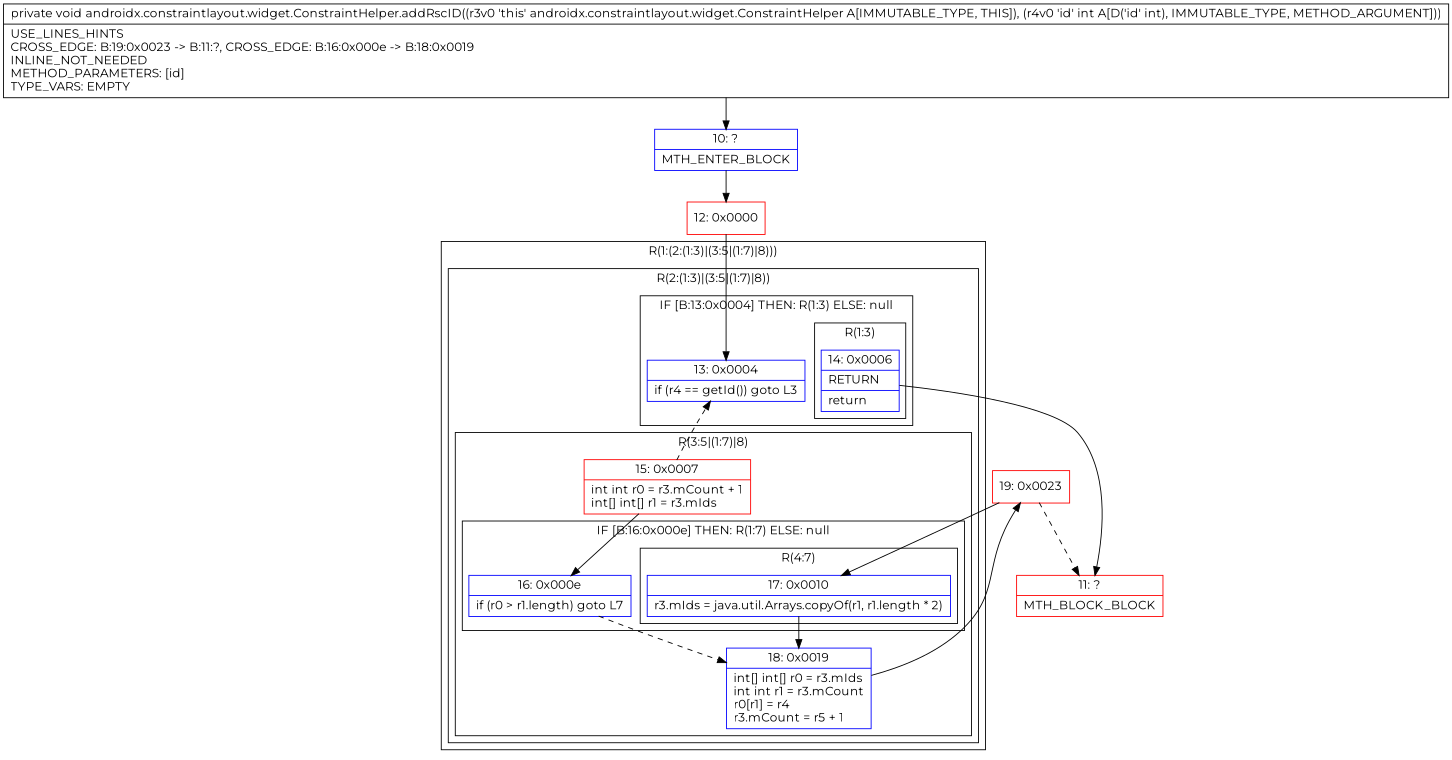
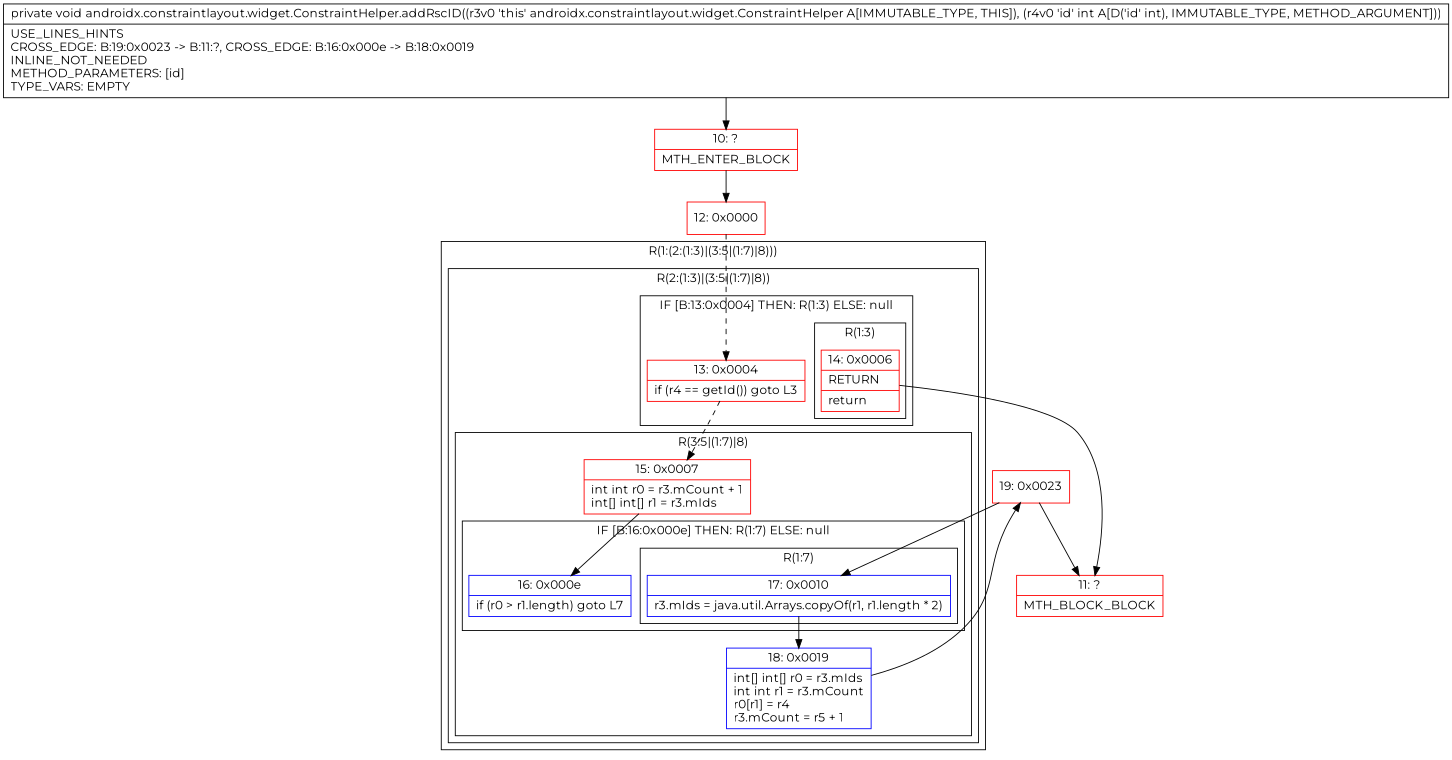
(726, 150) -> (726, 150)
(726, 290) -> (726, 290)
(726, 381) -> (726, 381)
(860, 381) -> (860, 381)
(689, 438) -> (711, 419)
(1057, 535) -> (1057, 535)
(799, 558) -> (799, 558)
(658, 638) -> none
